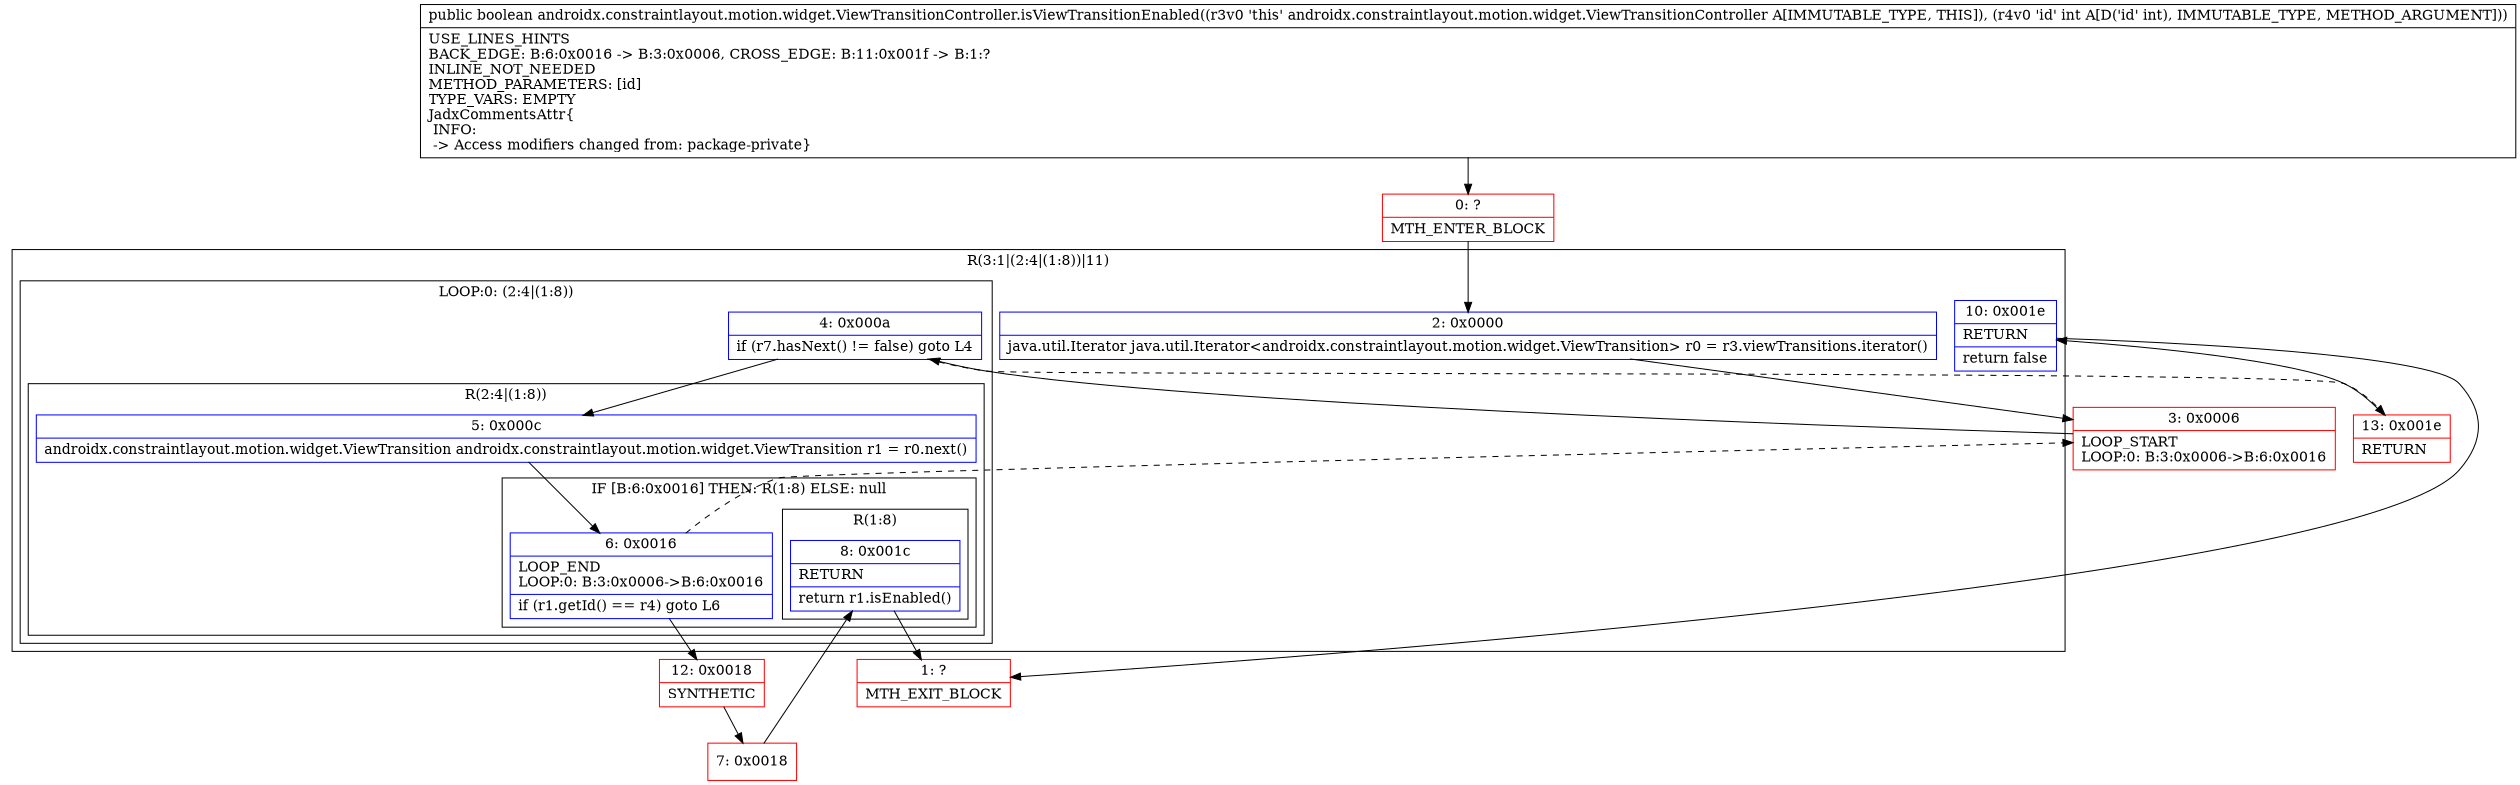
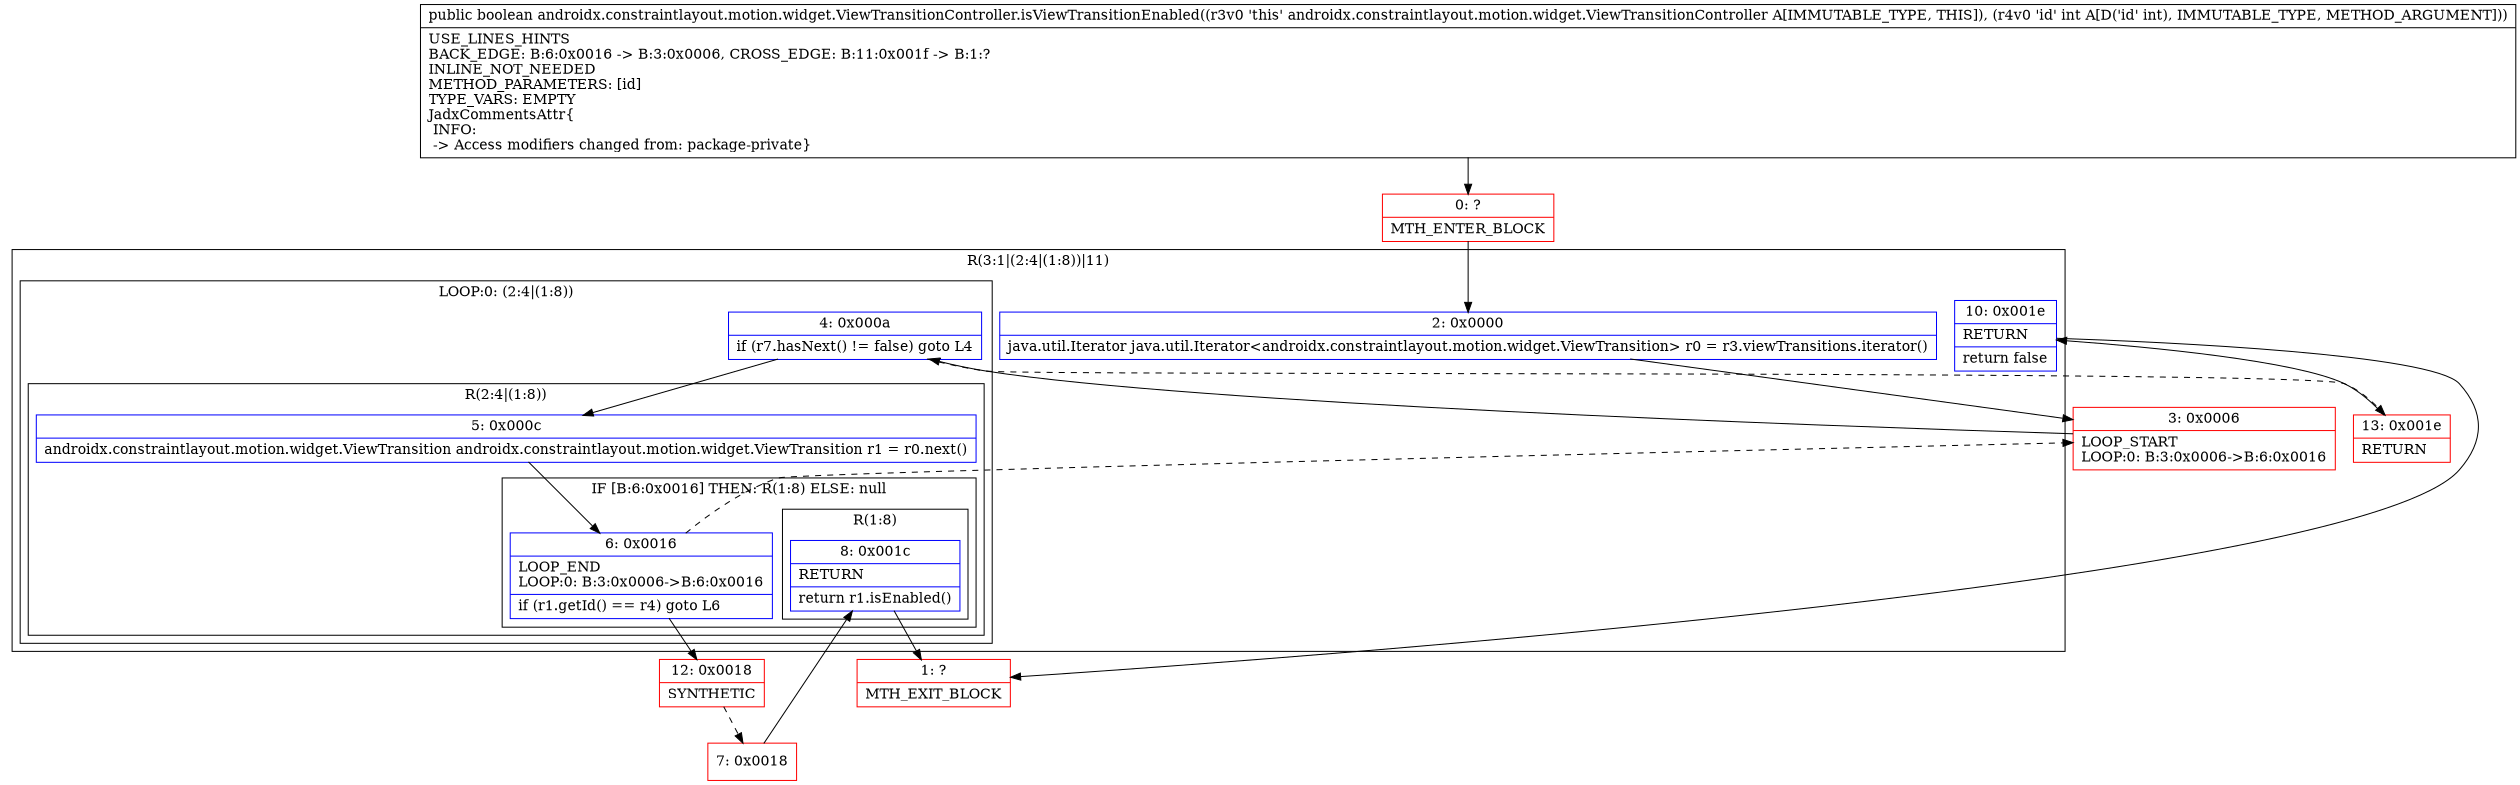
(731, 720) -> (731, 720)
